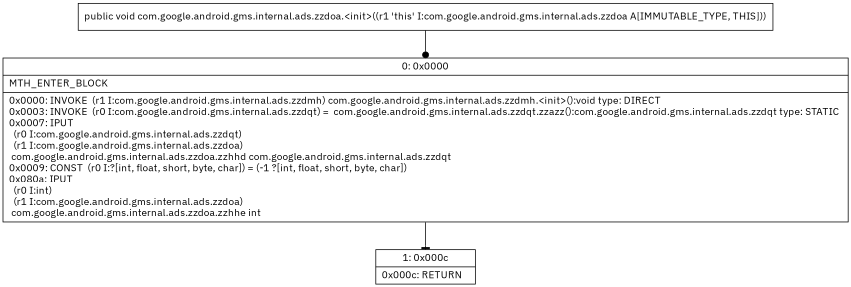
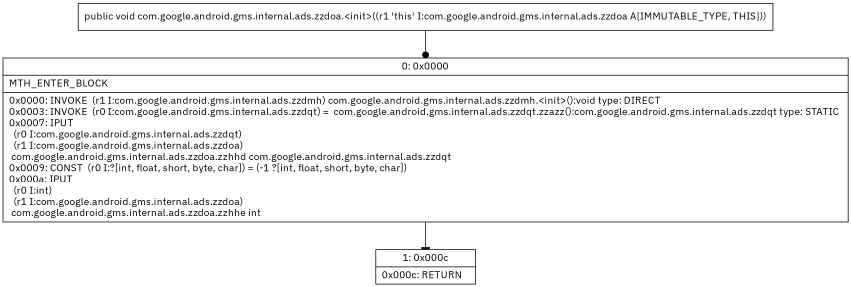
(43, 179) -> (43, 179)
